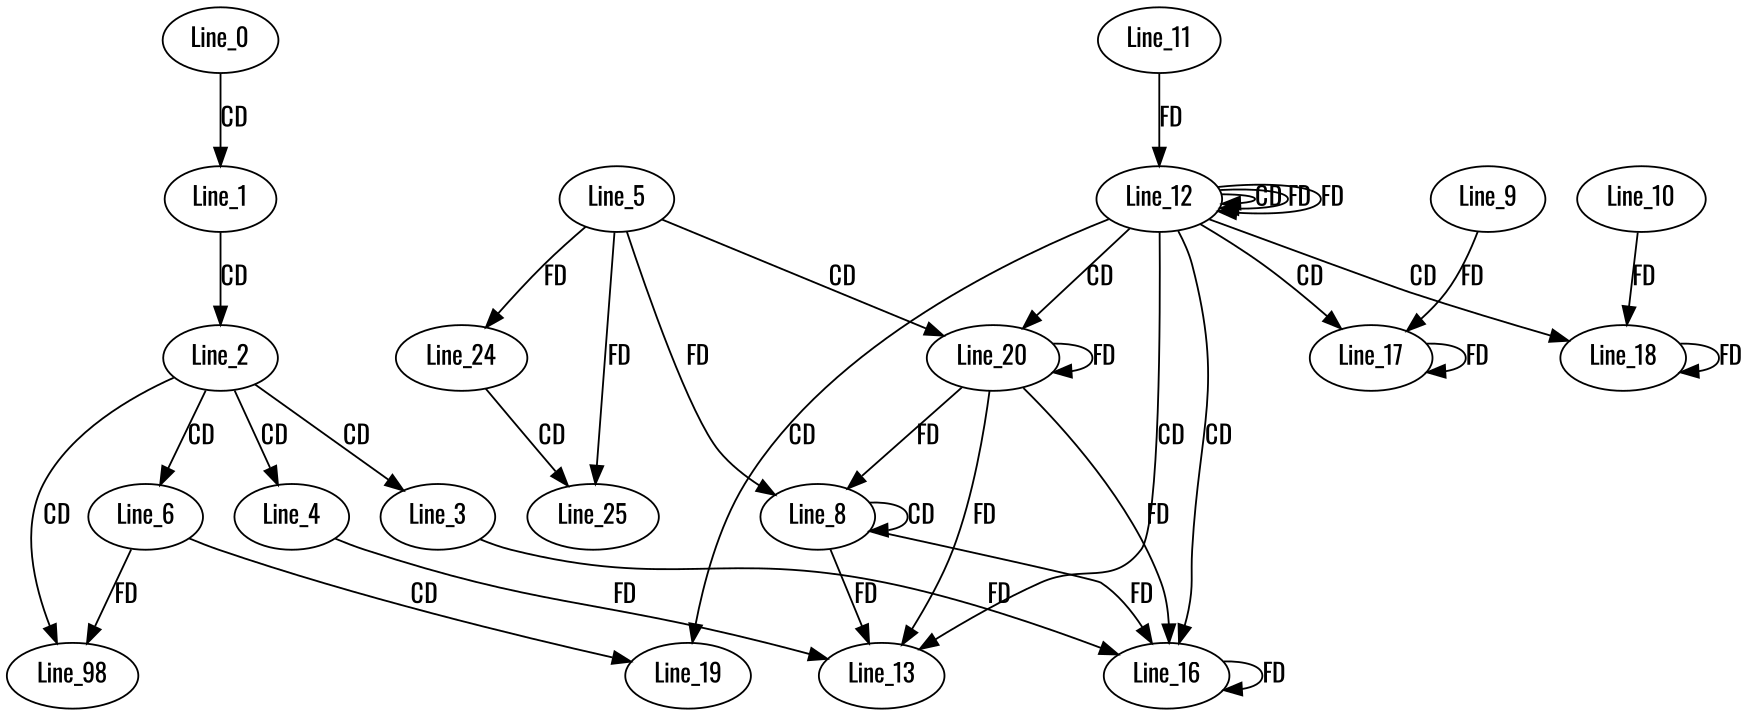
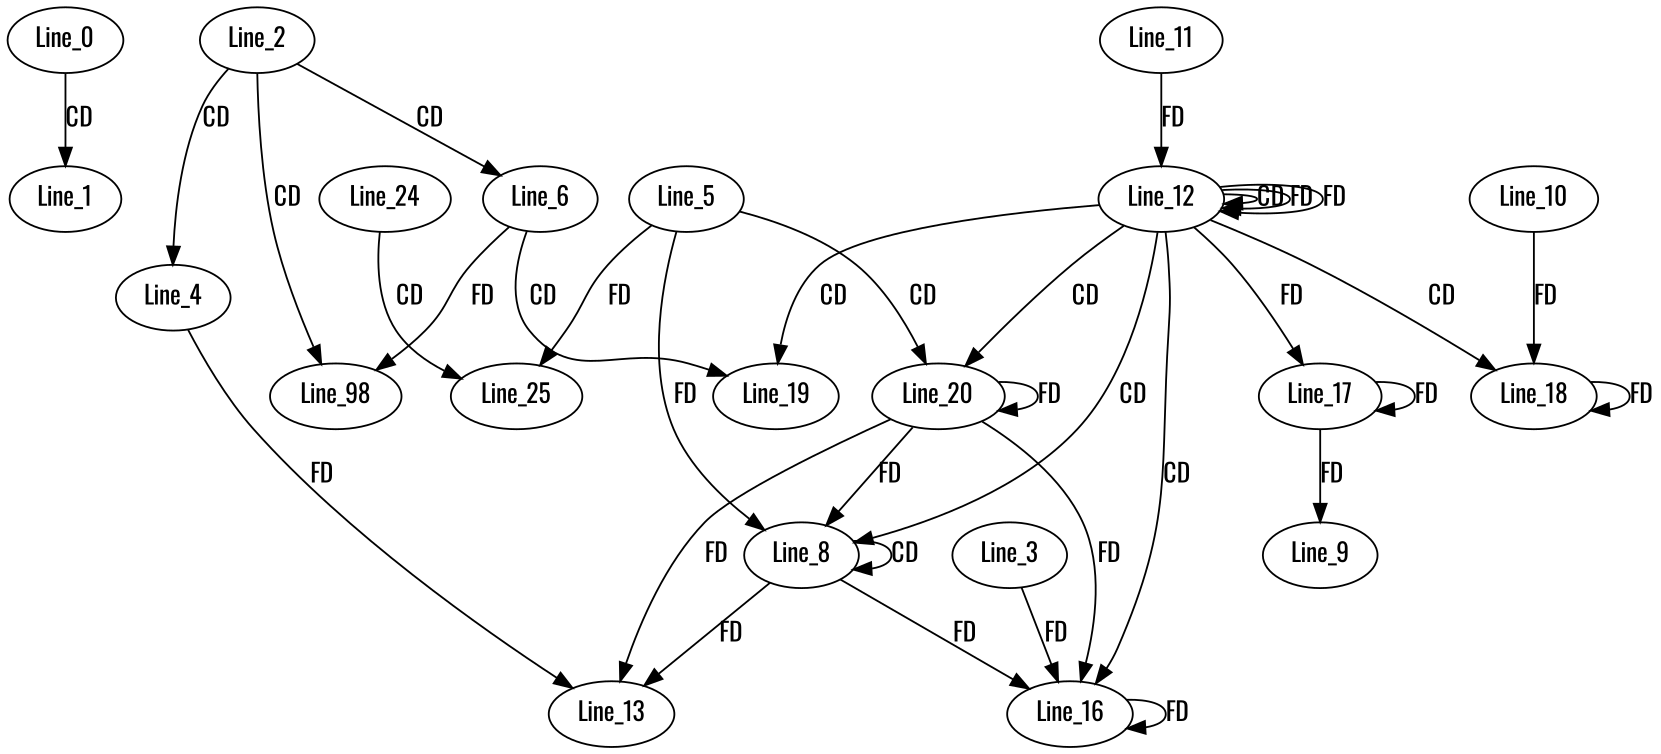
(221, 269) -> none
(540, 269) -> none
(1311, 279) -> (1292, 298)
(1455, 279) -> (1320, 467)
(322, 432) -> none
(1151, 506) -> (1070, 436)
